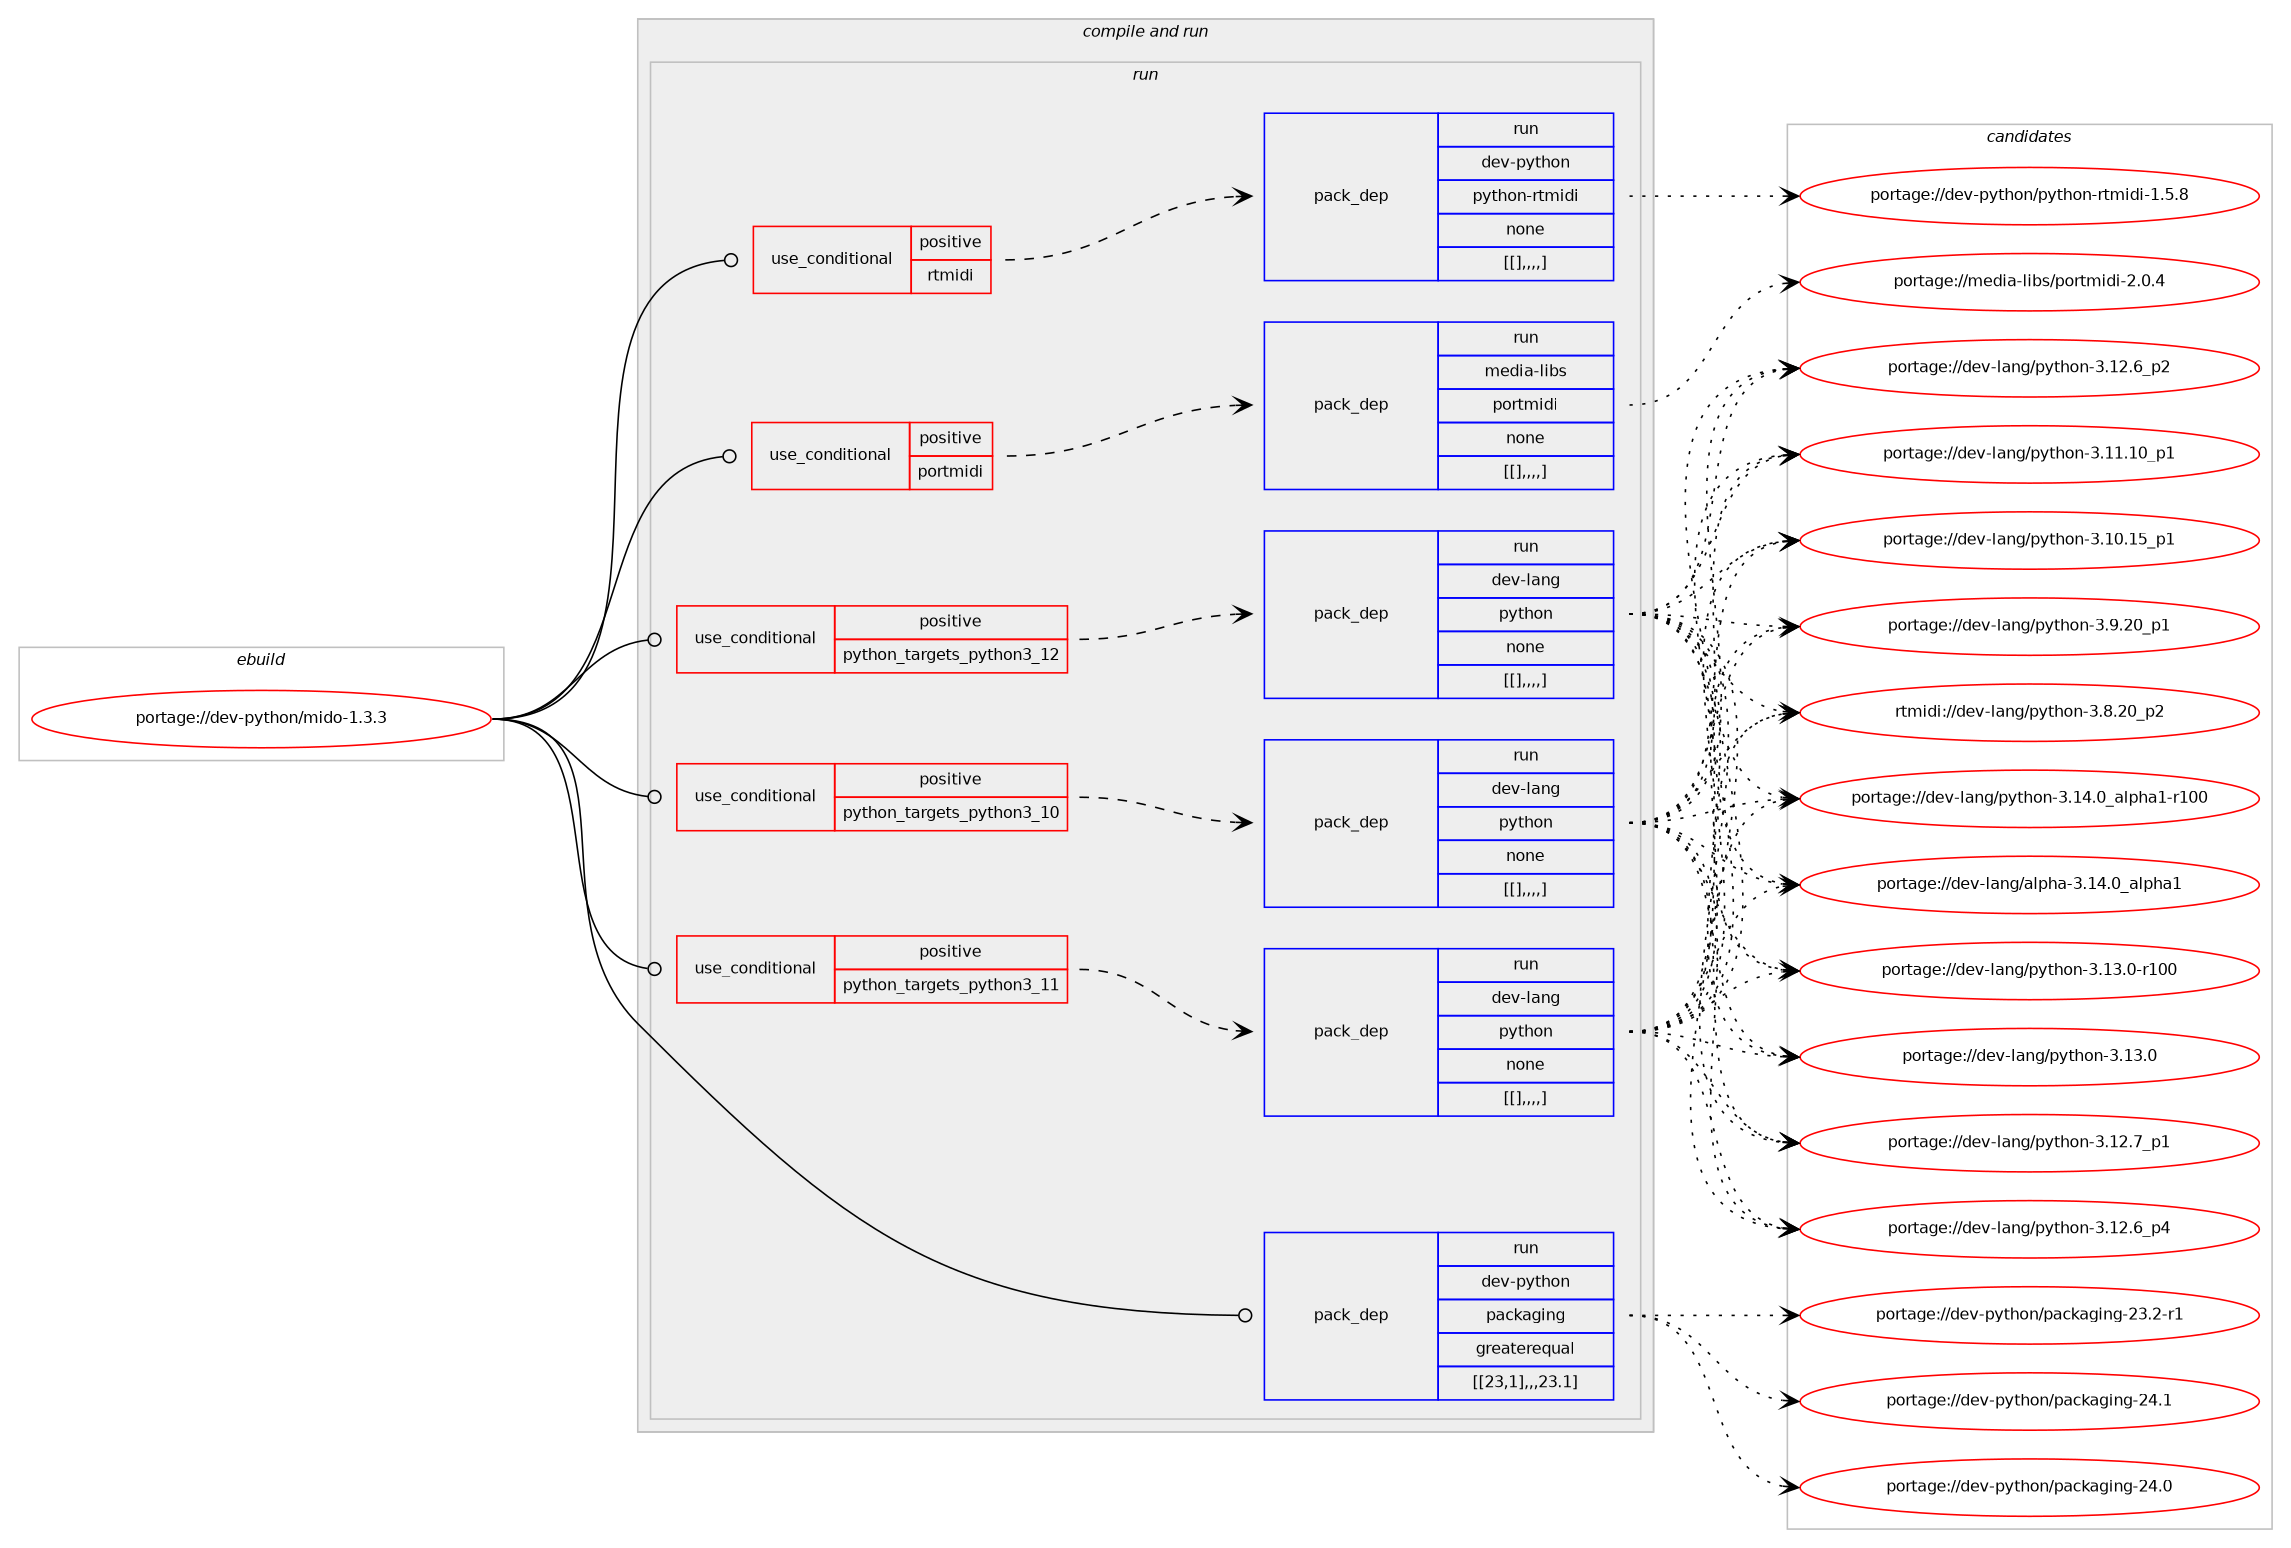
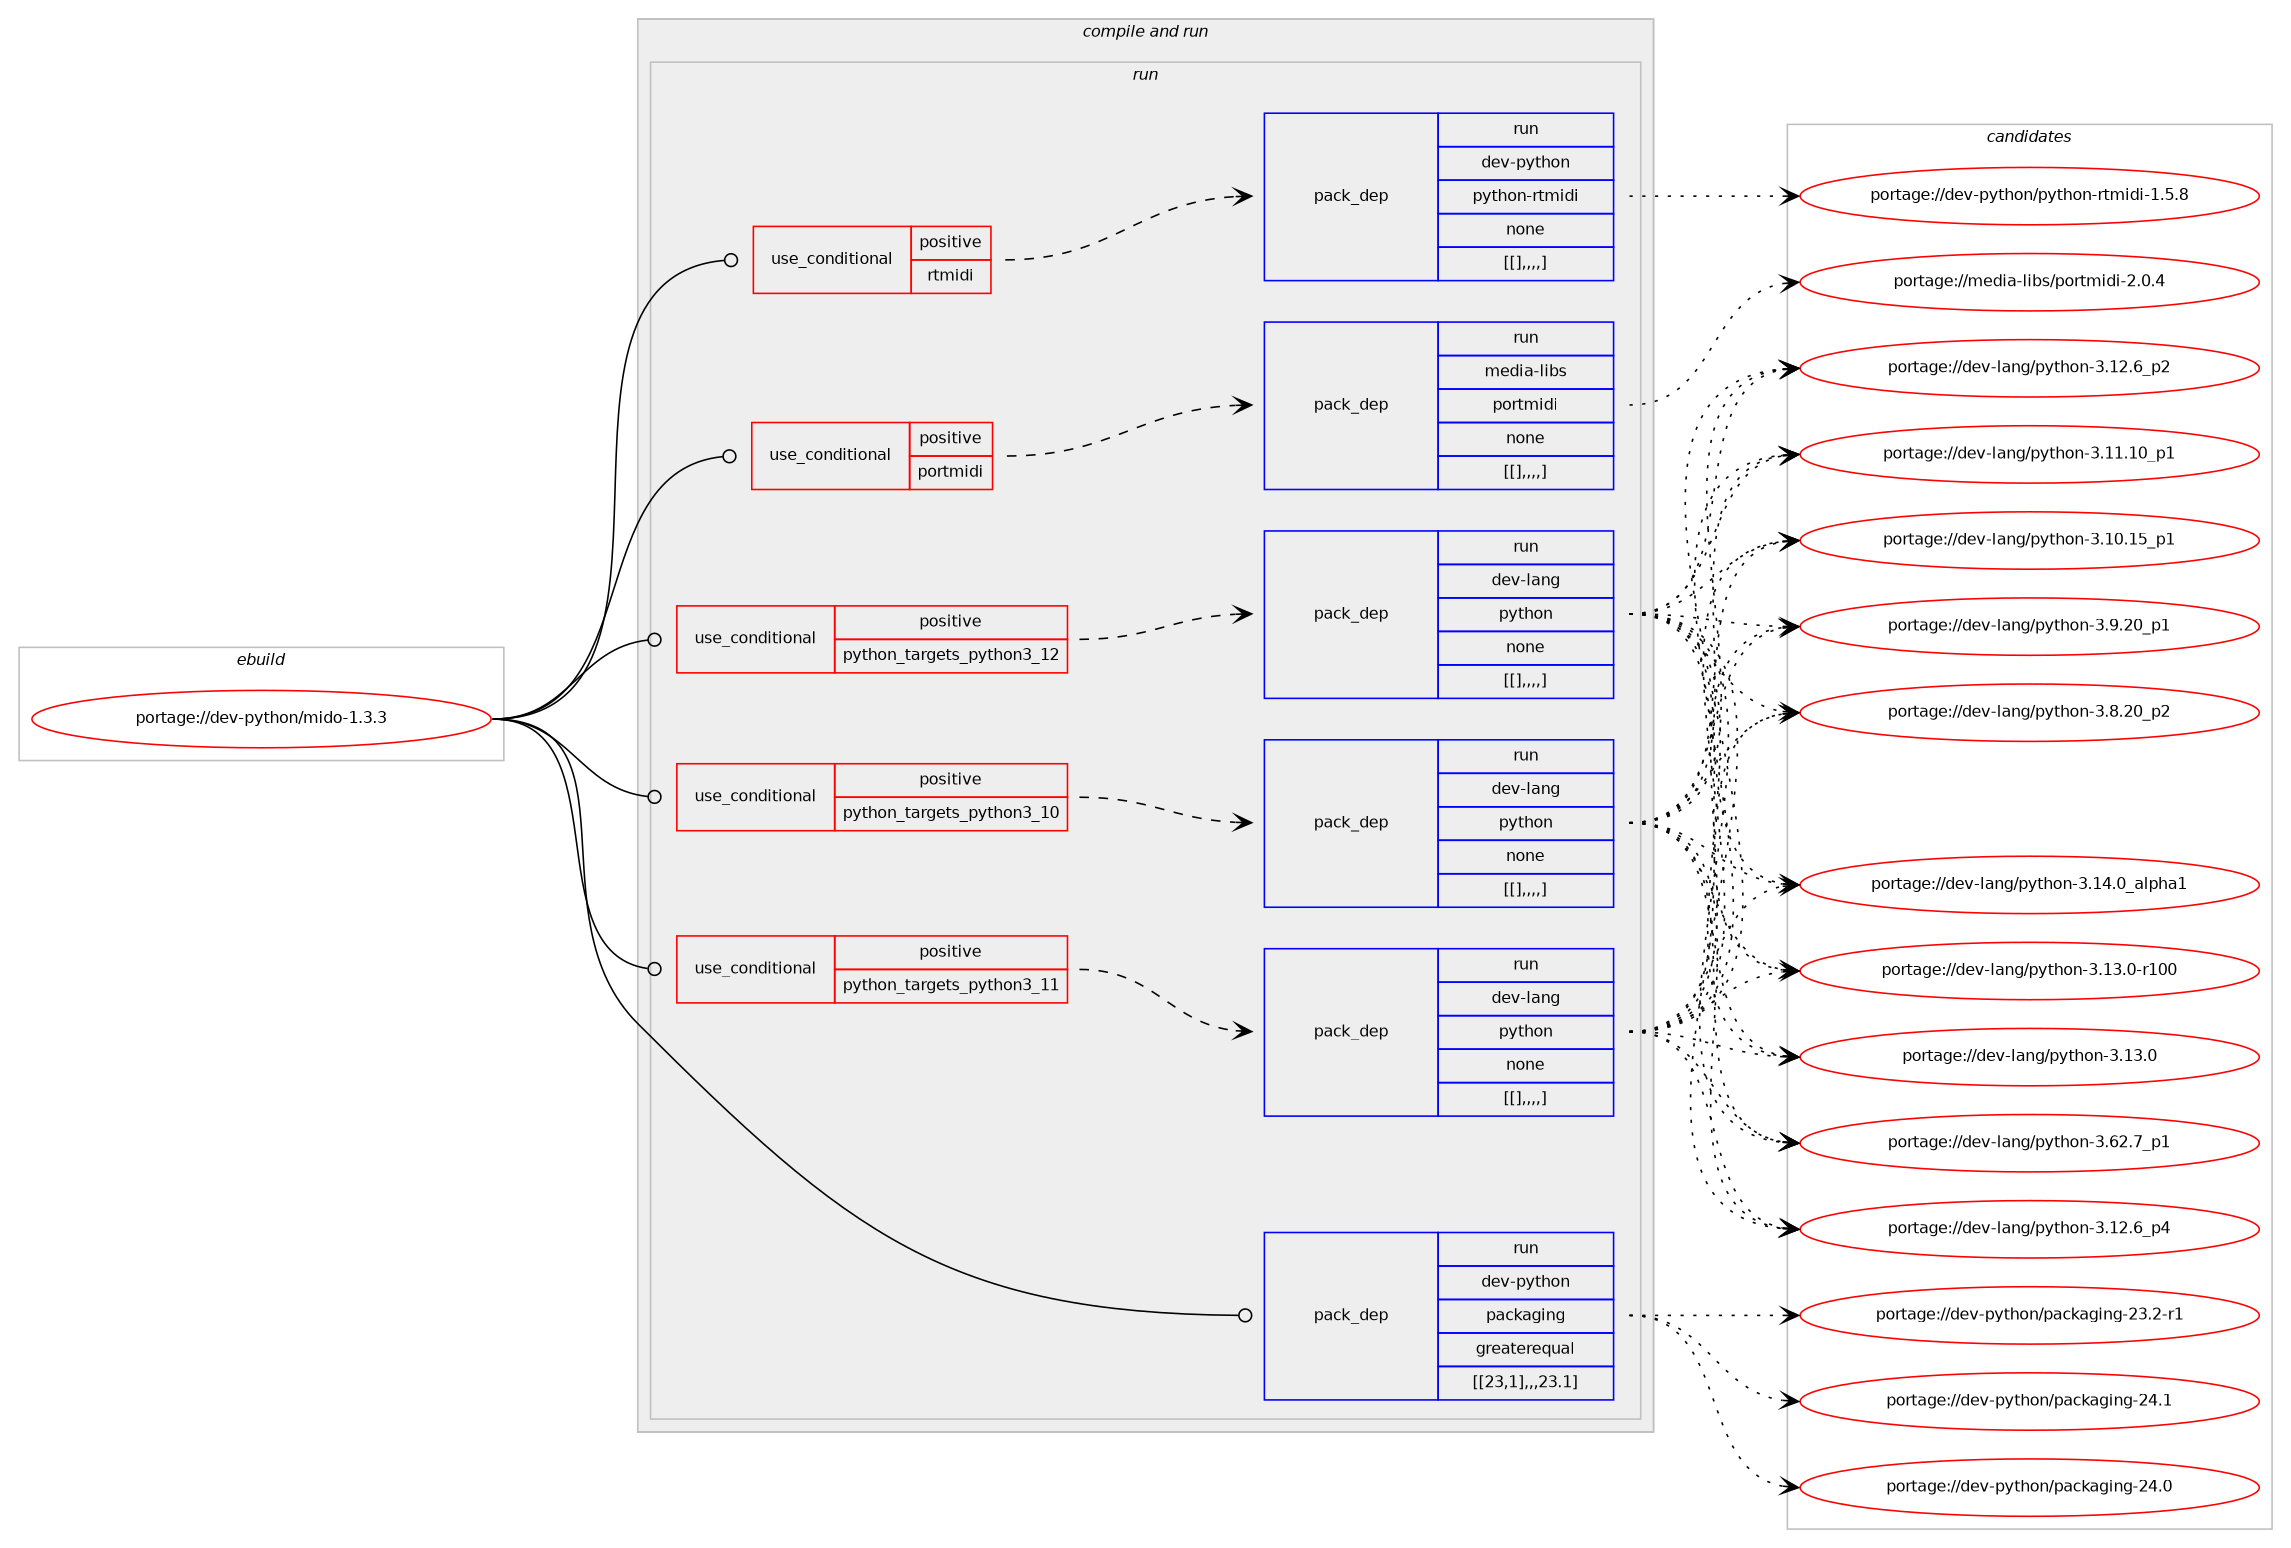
(2030, 713) -> (2030, 713)
(2030, 799) -> none
(2030, 885) -> (2030, 885)
(2030, 1143) -> (2030, 1143)
